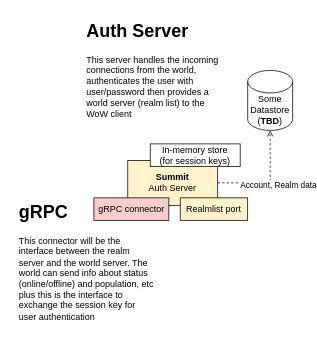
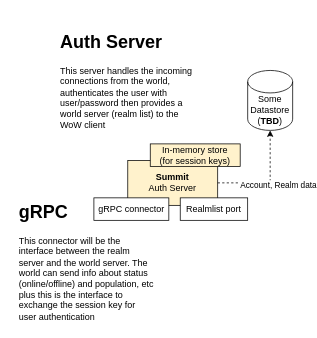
(154, 68) -> (128, 80)
(270, 135) -> (270, 137)
(195, 155) -> (195, 155)
(131, 209) -> (131, 209)
(214, 209) -> (214, 209)
